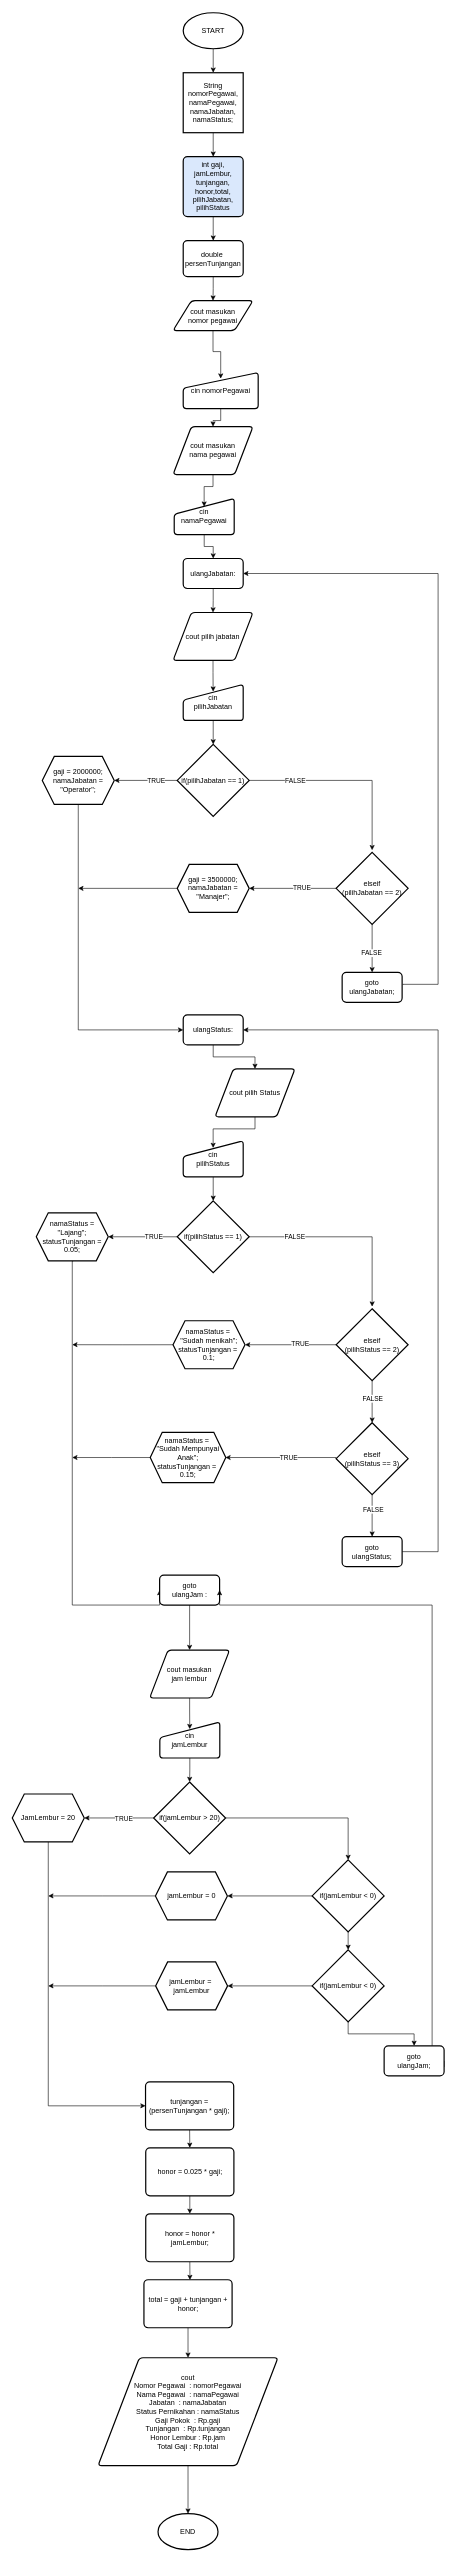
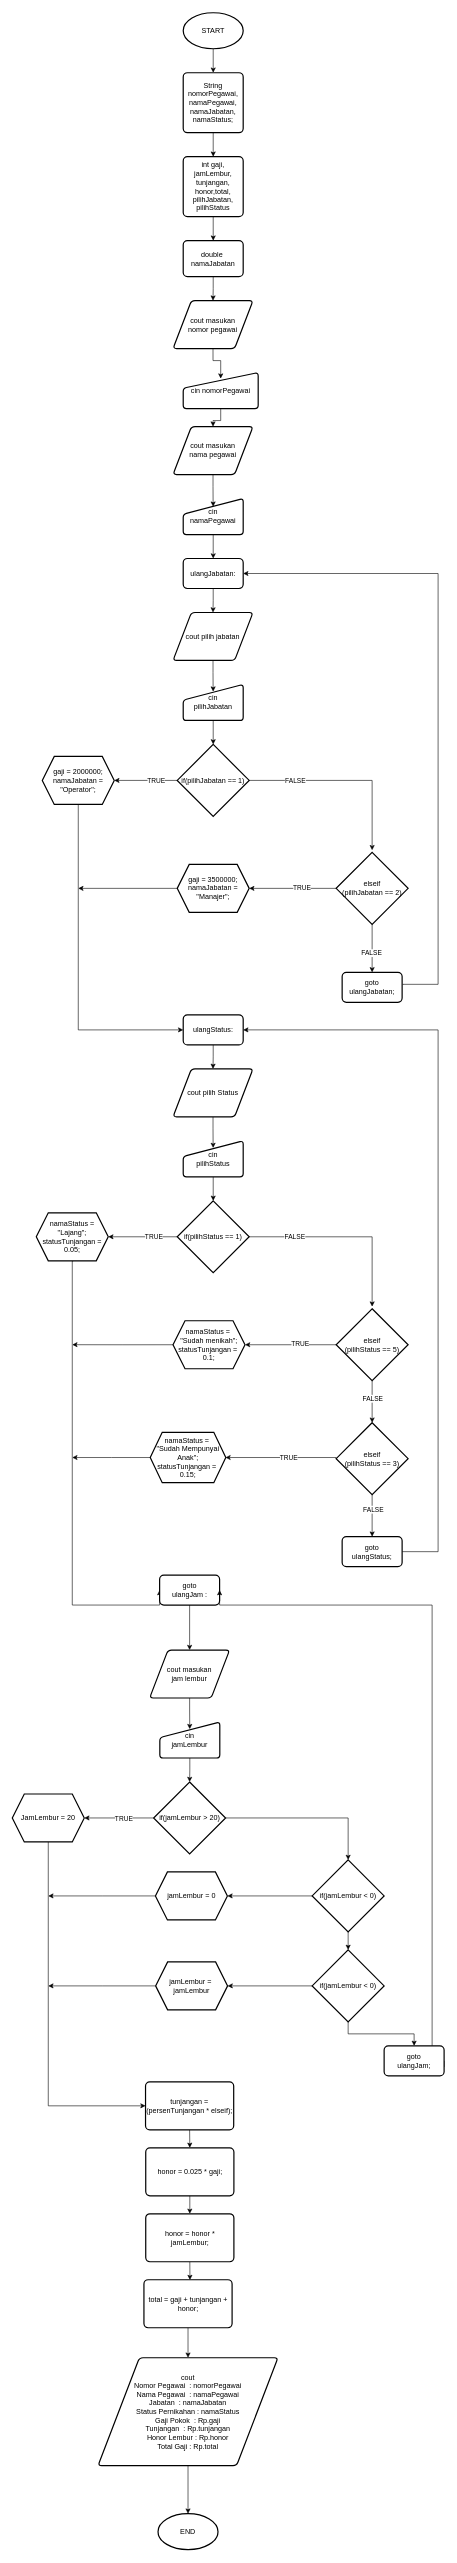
(213, 102) -> (213, 102)
(213, 186) -> (213, 186)
(213, 258) -> (213, 258)
(213, 315) -> (213, 324)
(204, 516) -> (213, 516)
(255, 1093) -> (213, 1093)
(372, 1345) -> (372, 1345)
(190, 2106) -> (190, 2106)
(188, 2412) -> (188, 2412)
